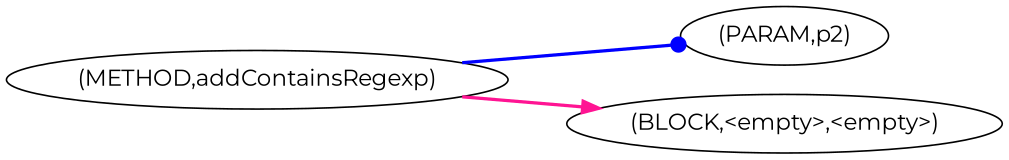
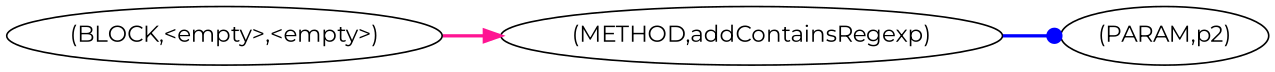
(522, 102) -> (463, 36)
